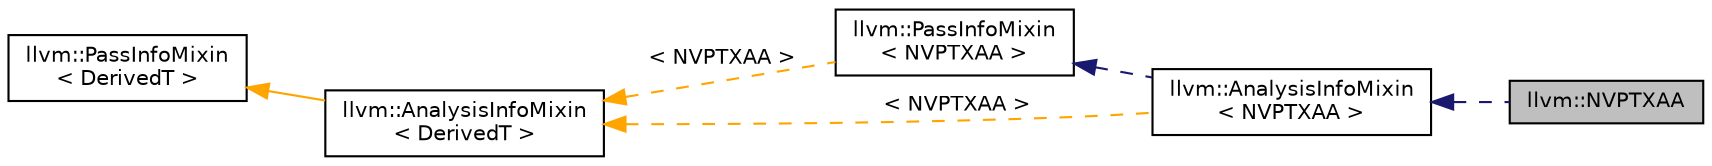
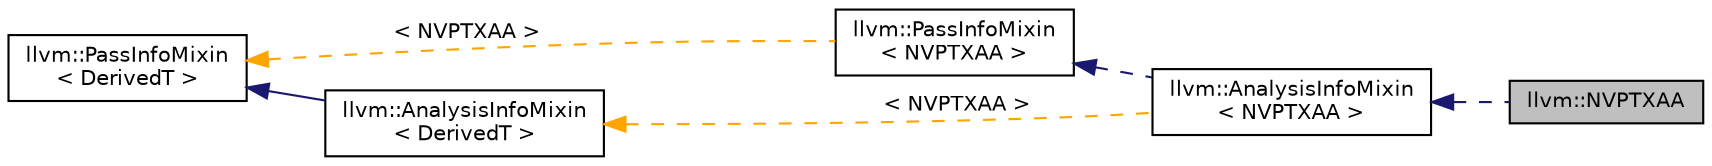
(731, 79) -> (552, 45)
(297, 96) -> (297, 96)
